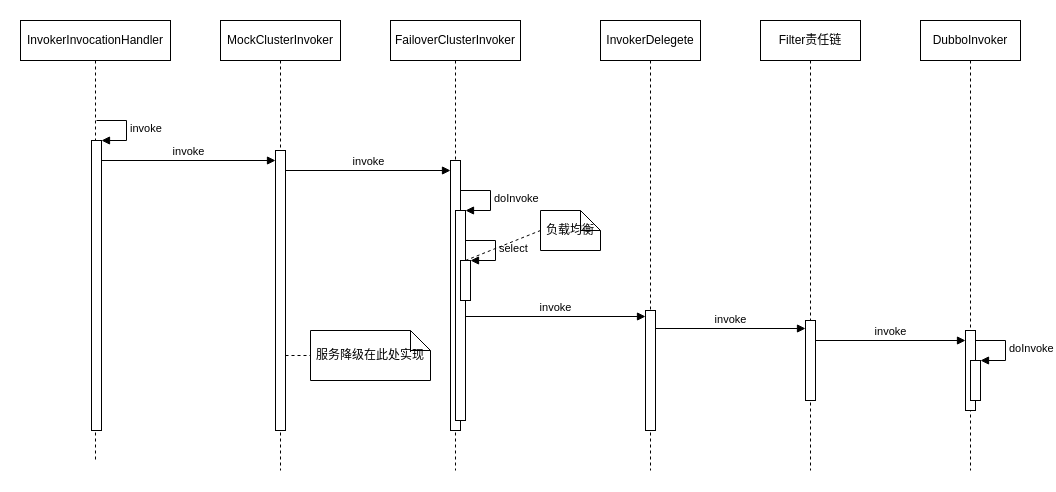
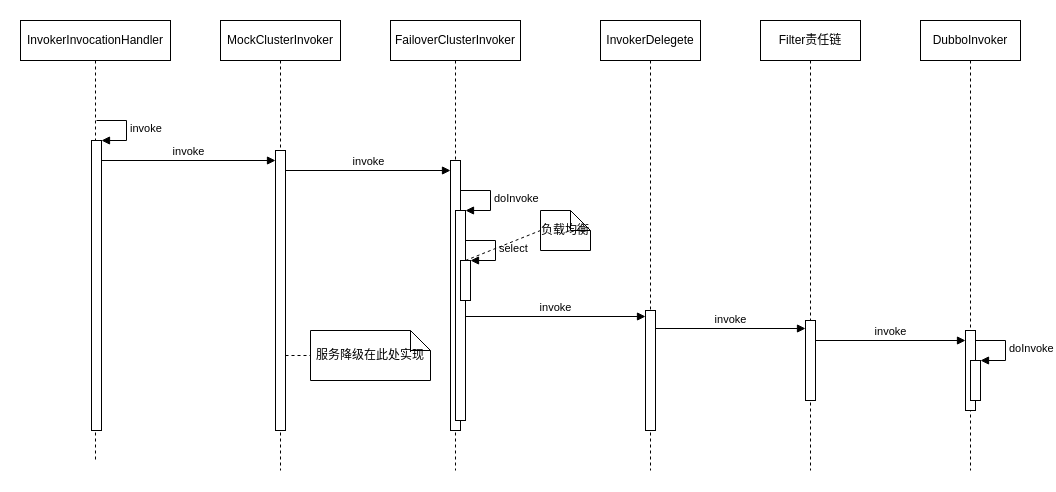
(571, 231) -> (566, 231)
